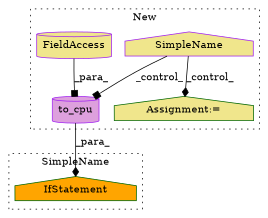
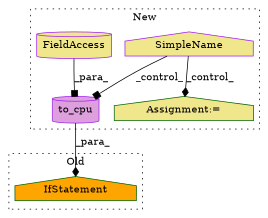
(76, 162) -> (76, 162)
